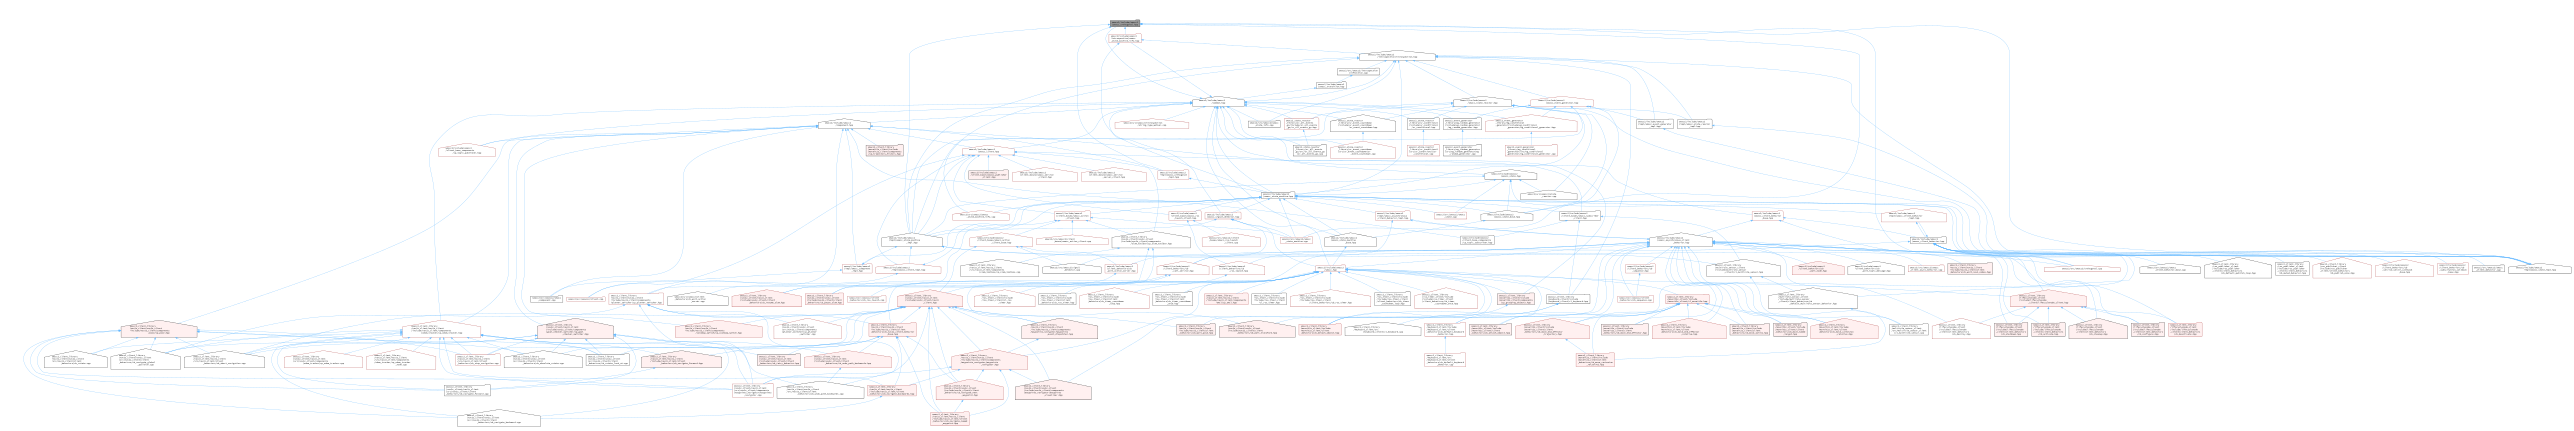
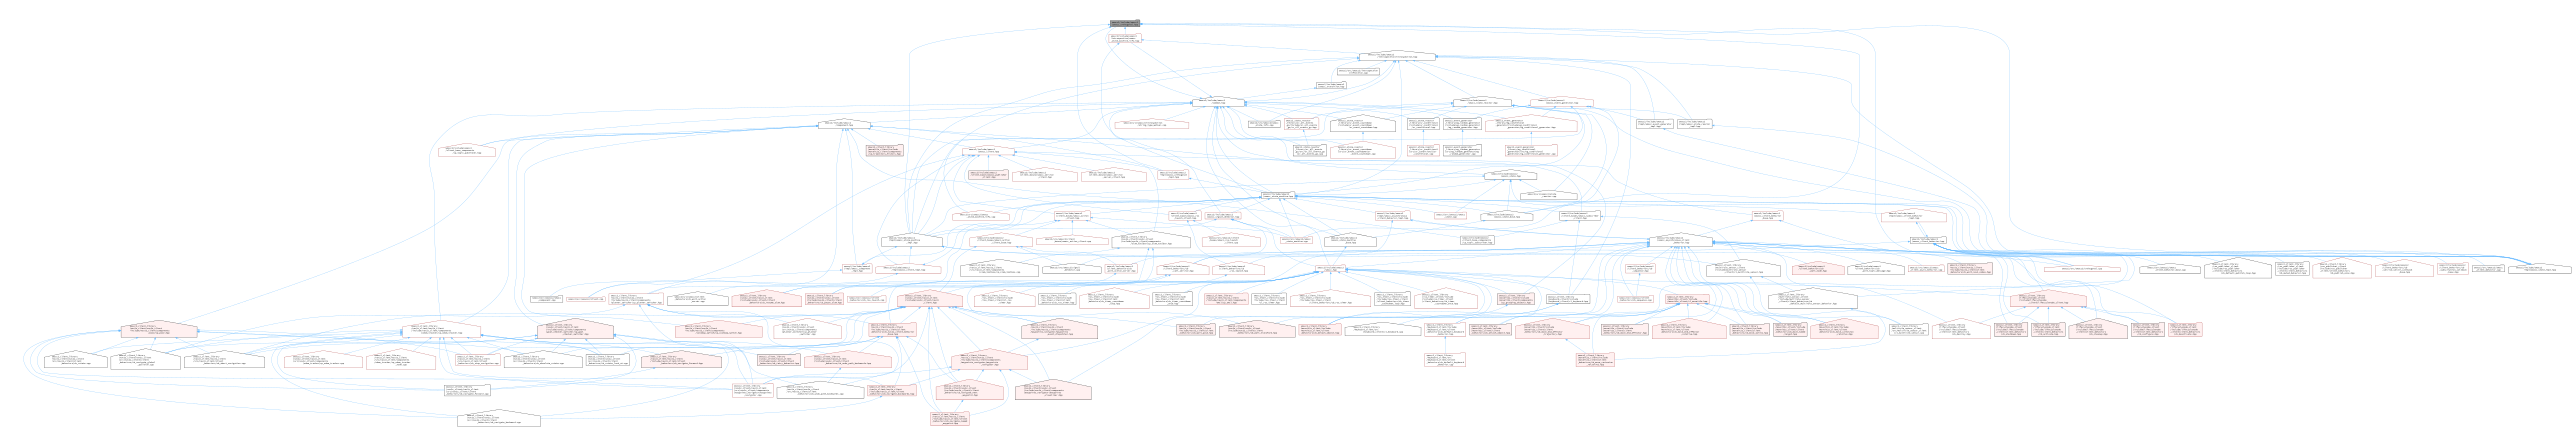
(1344, 79) -> (1340, 66)
(684, 213) -> none
(1851, 226) -> none
